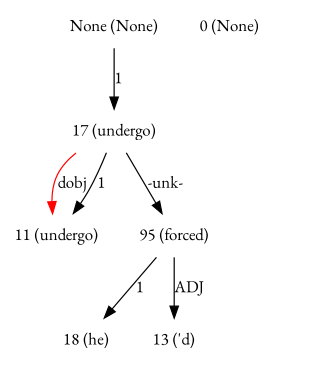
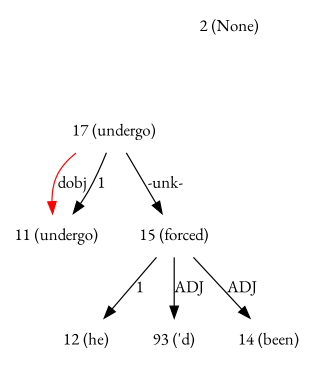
(114, 26) -> none
(229, 26) -> (229, 26)
(174, 235) -> (174, 235)
(86, 340) -> (86, 340)
(174, 340) -> (174, 340)
none -> (269, 340)
